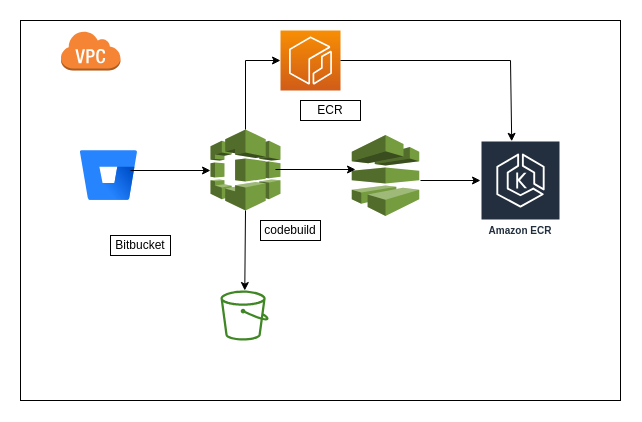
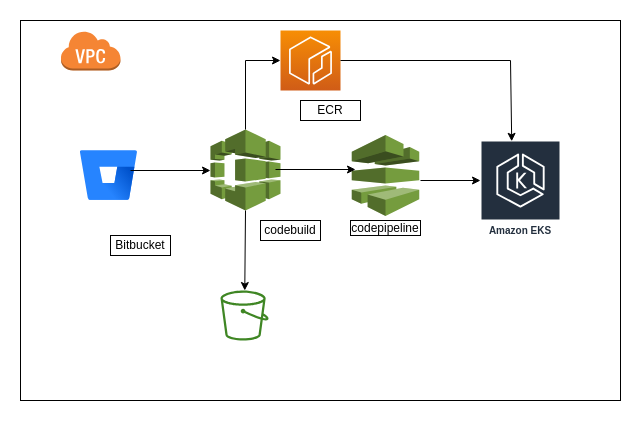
none -> (386, 228)
(521, 231) -> (521, 231)
